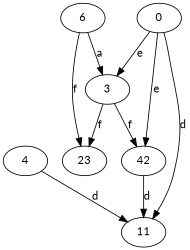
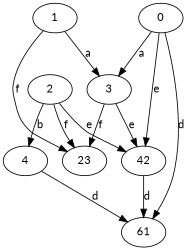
(83, 18) -> (55, 18)
(140, 54) -> (142, 54)
none -> (50, 89)
(131, 125) -> (132, 125)
(144, 232) -> (144, 232)
